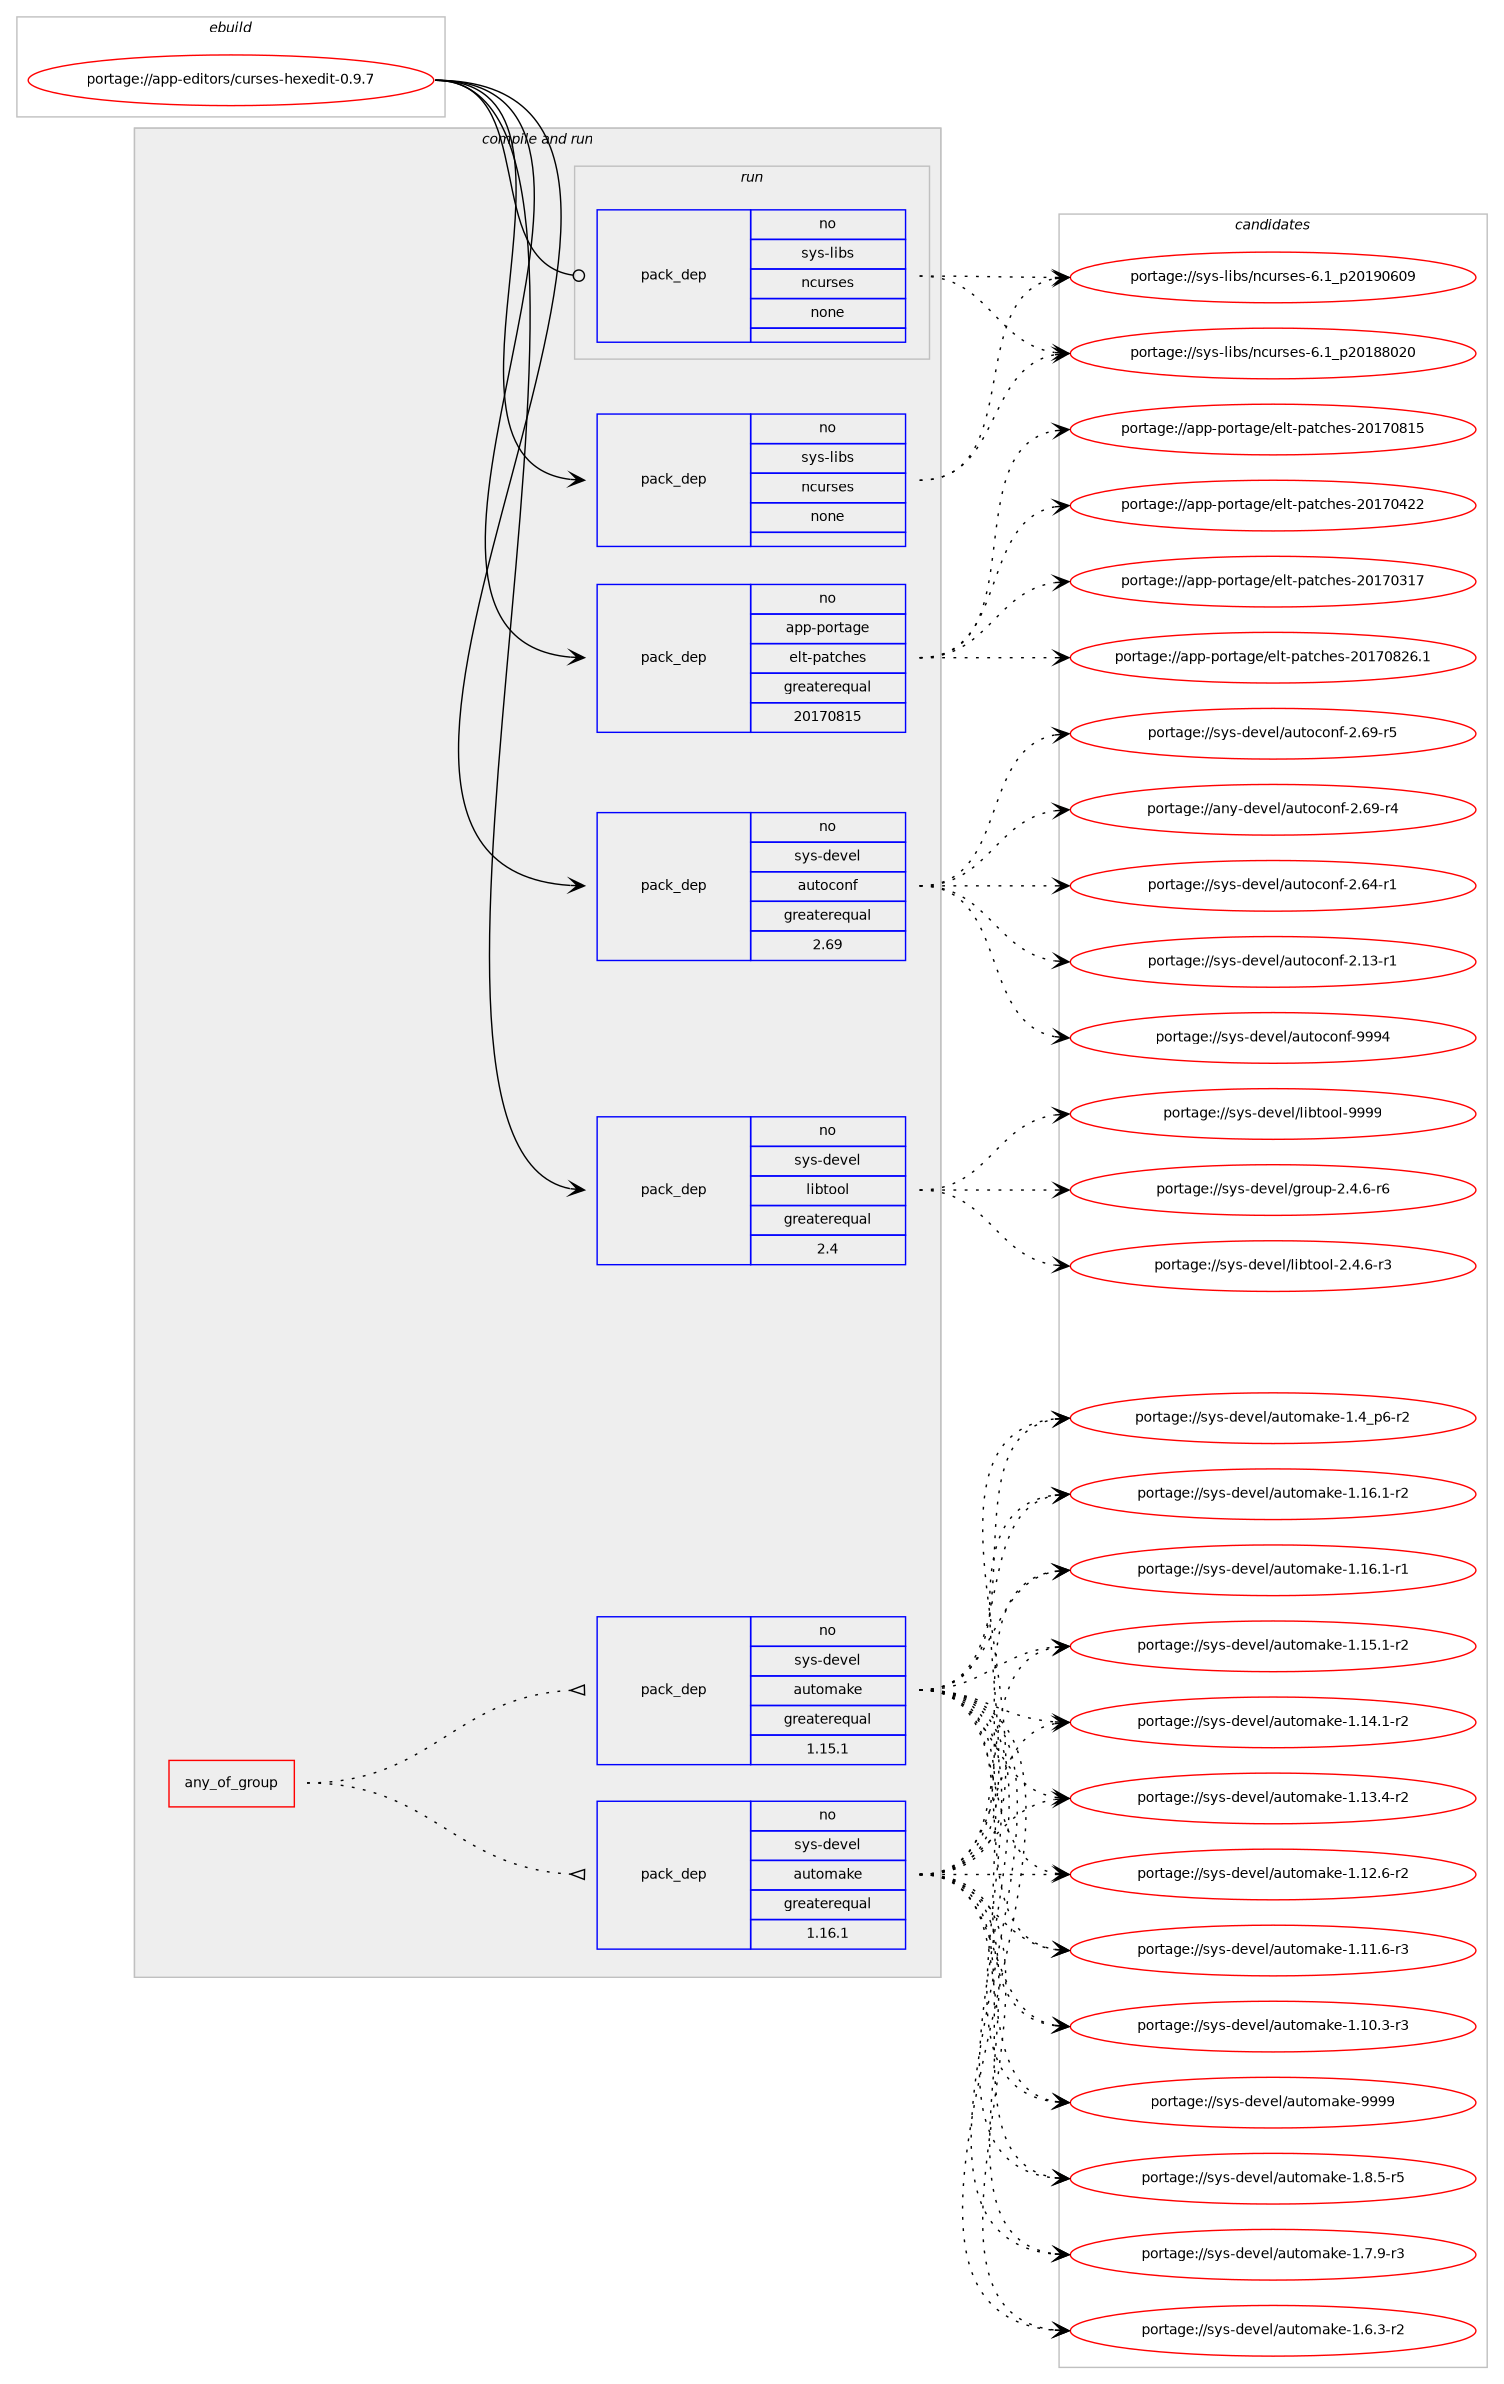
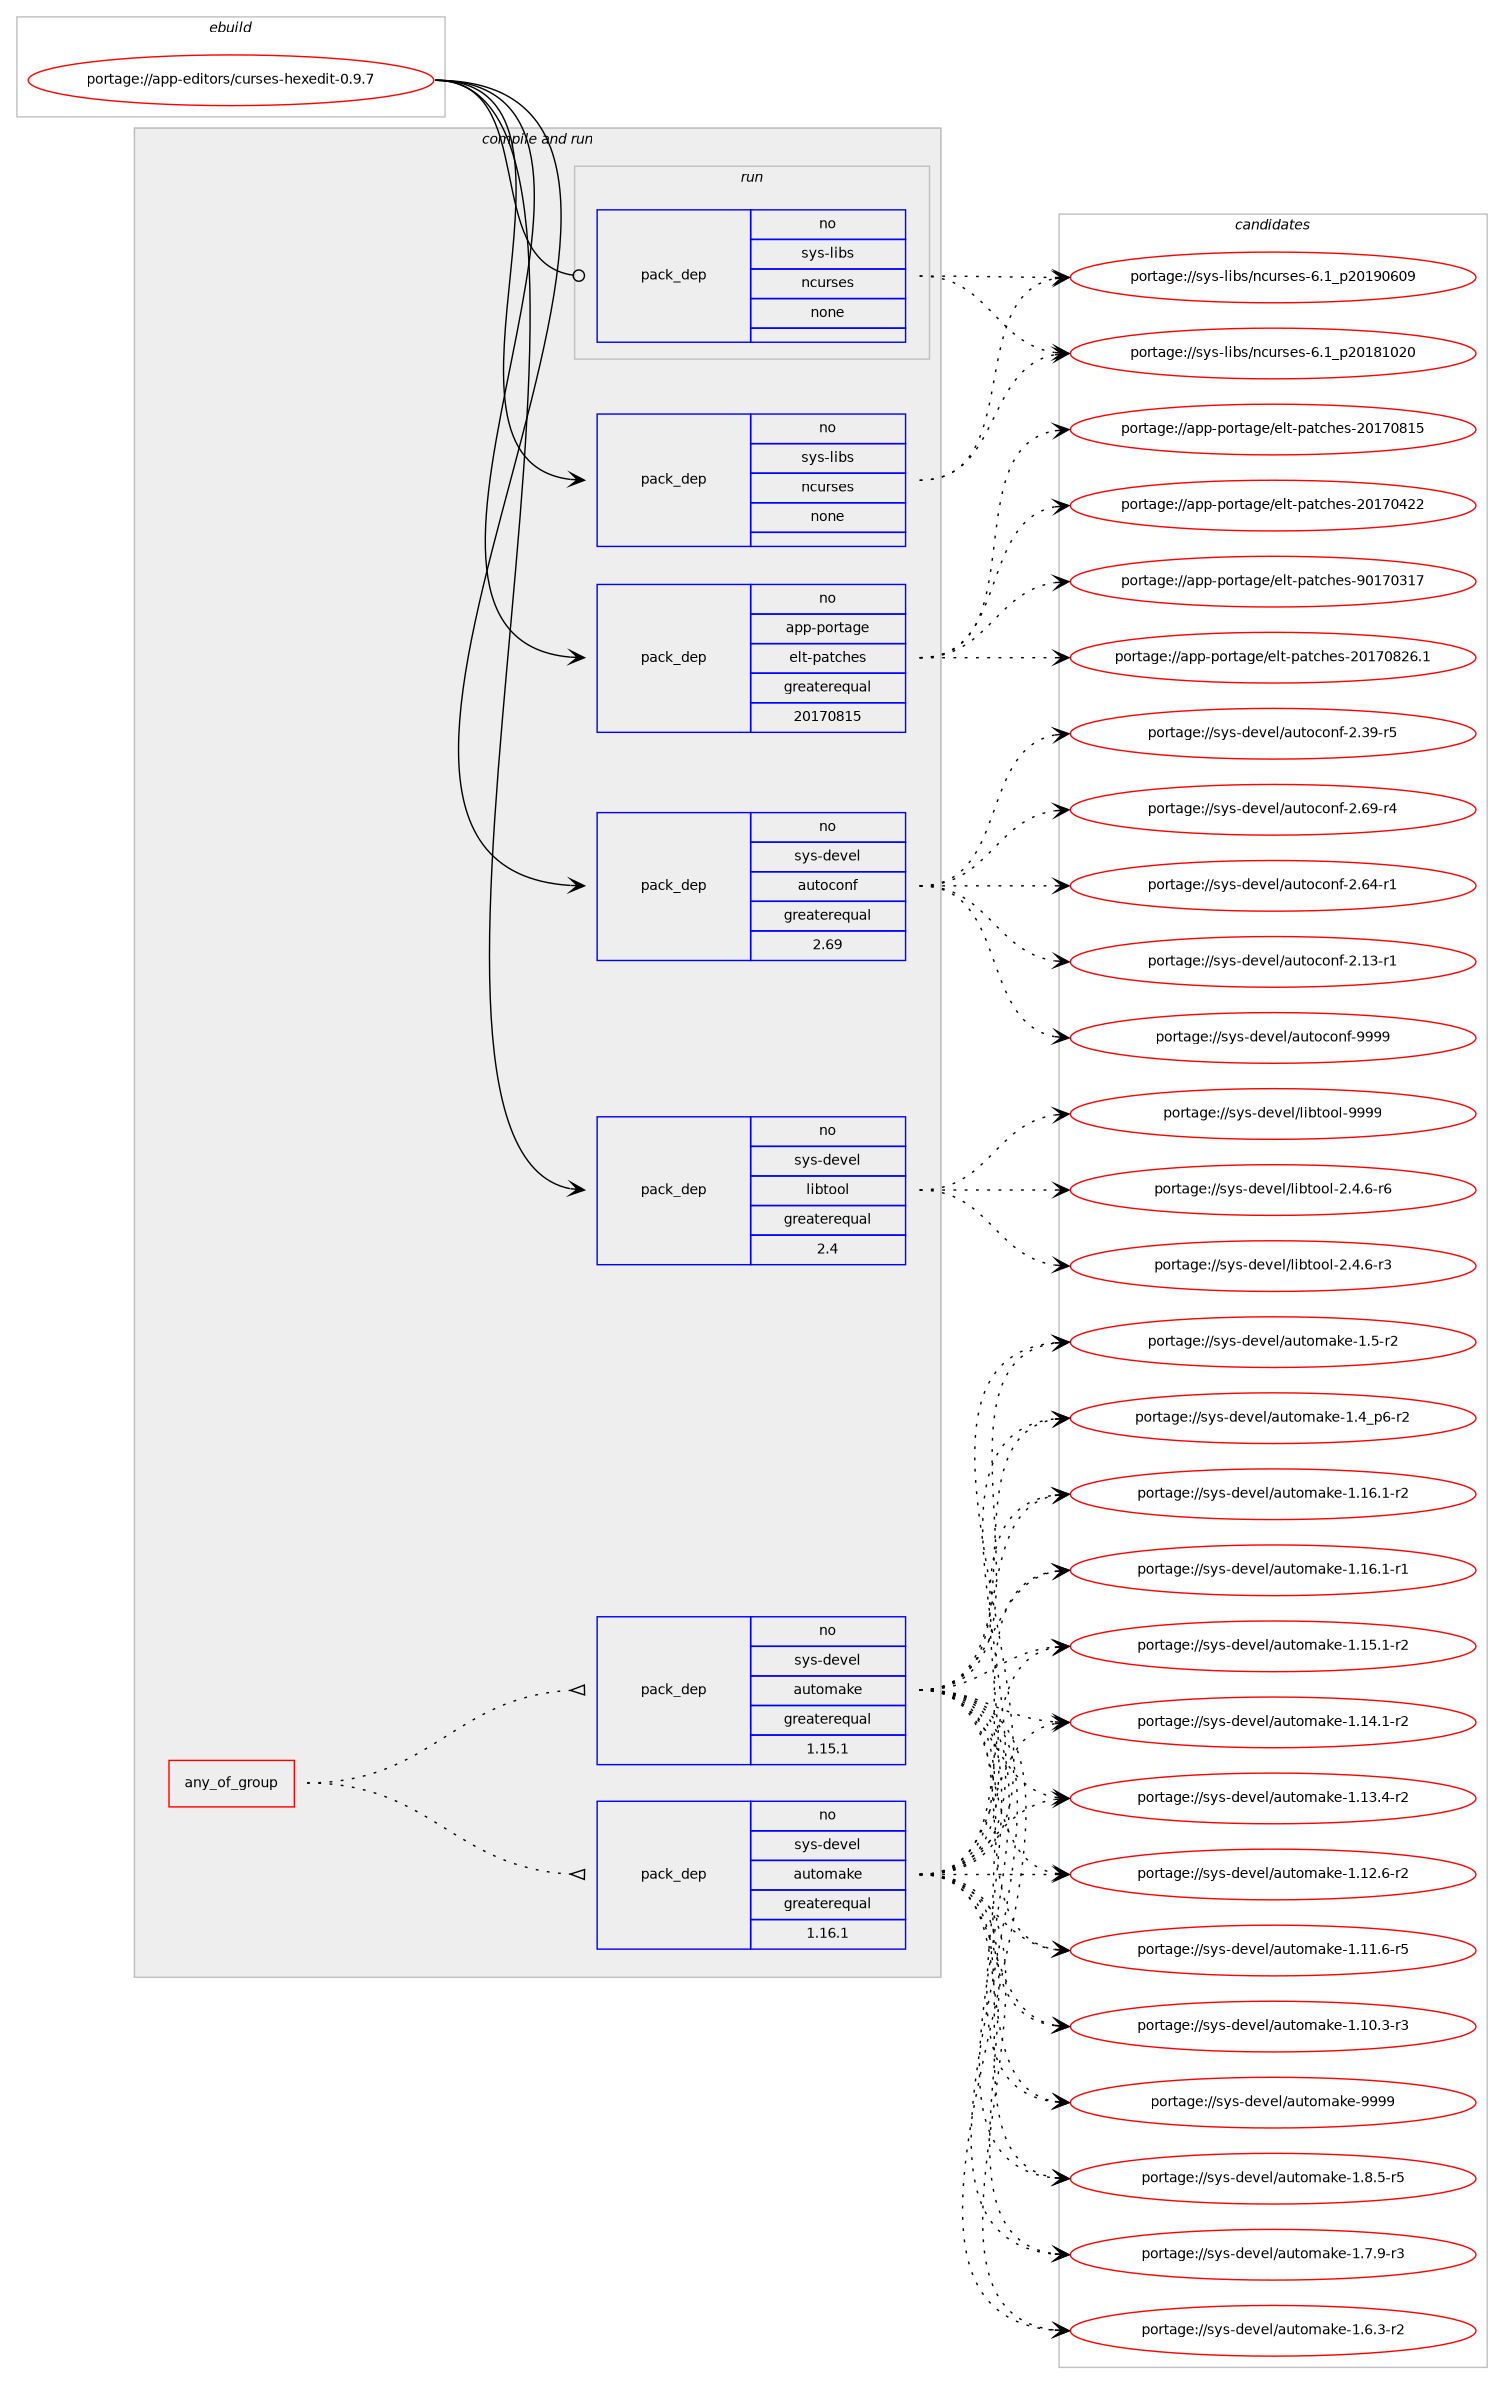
(1273, 353) -> (1273, 353)
(1273, 582) -> (1273, 582)
(1273, 734) -> (1273, 734)
(1273, 810) -> (1273, 810)
(1273, 1038) -> (1273, 1038)
(1273, 1190) -> (1273, 1190)
none -> (1273, 1342)
(1273, 1951) -> (1273, 1951)
